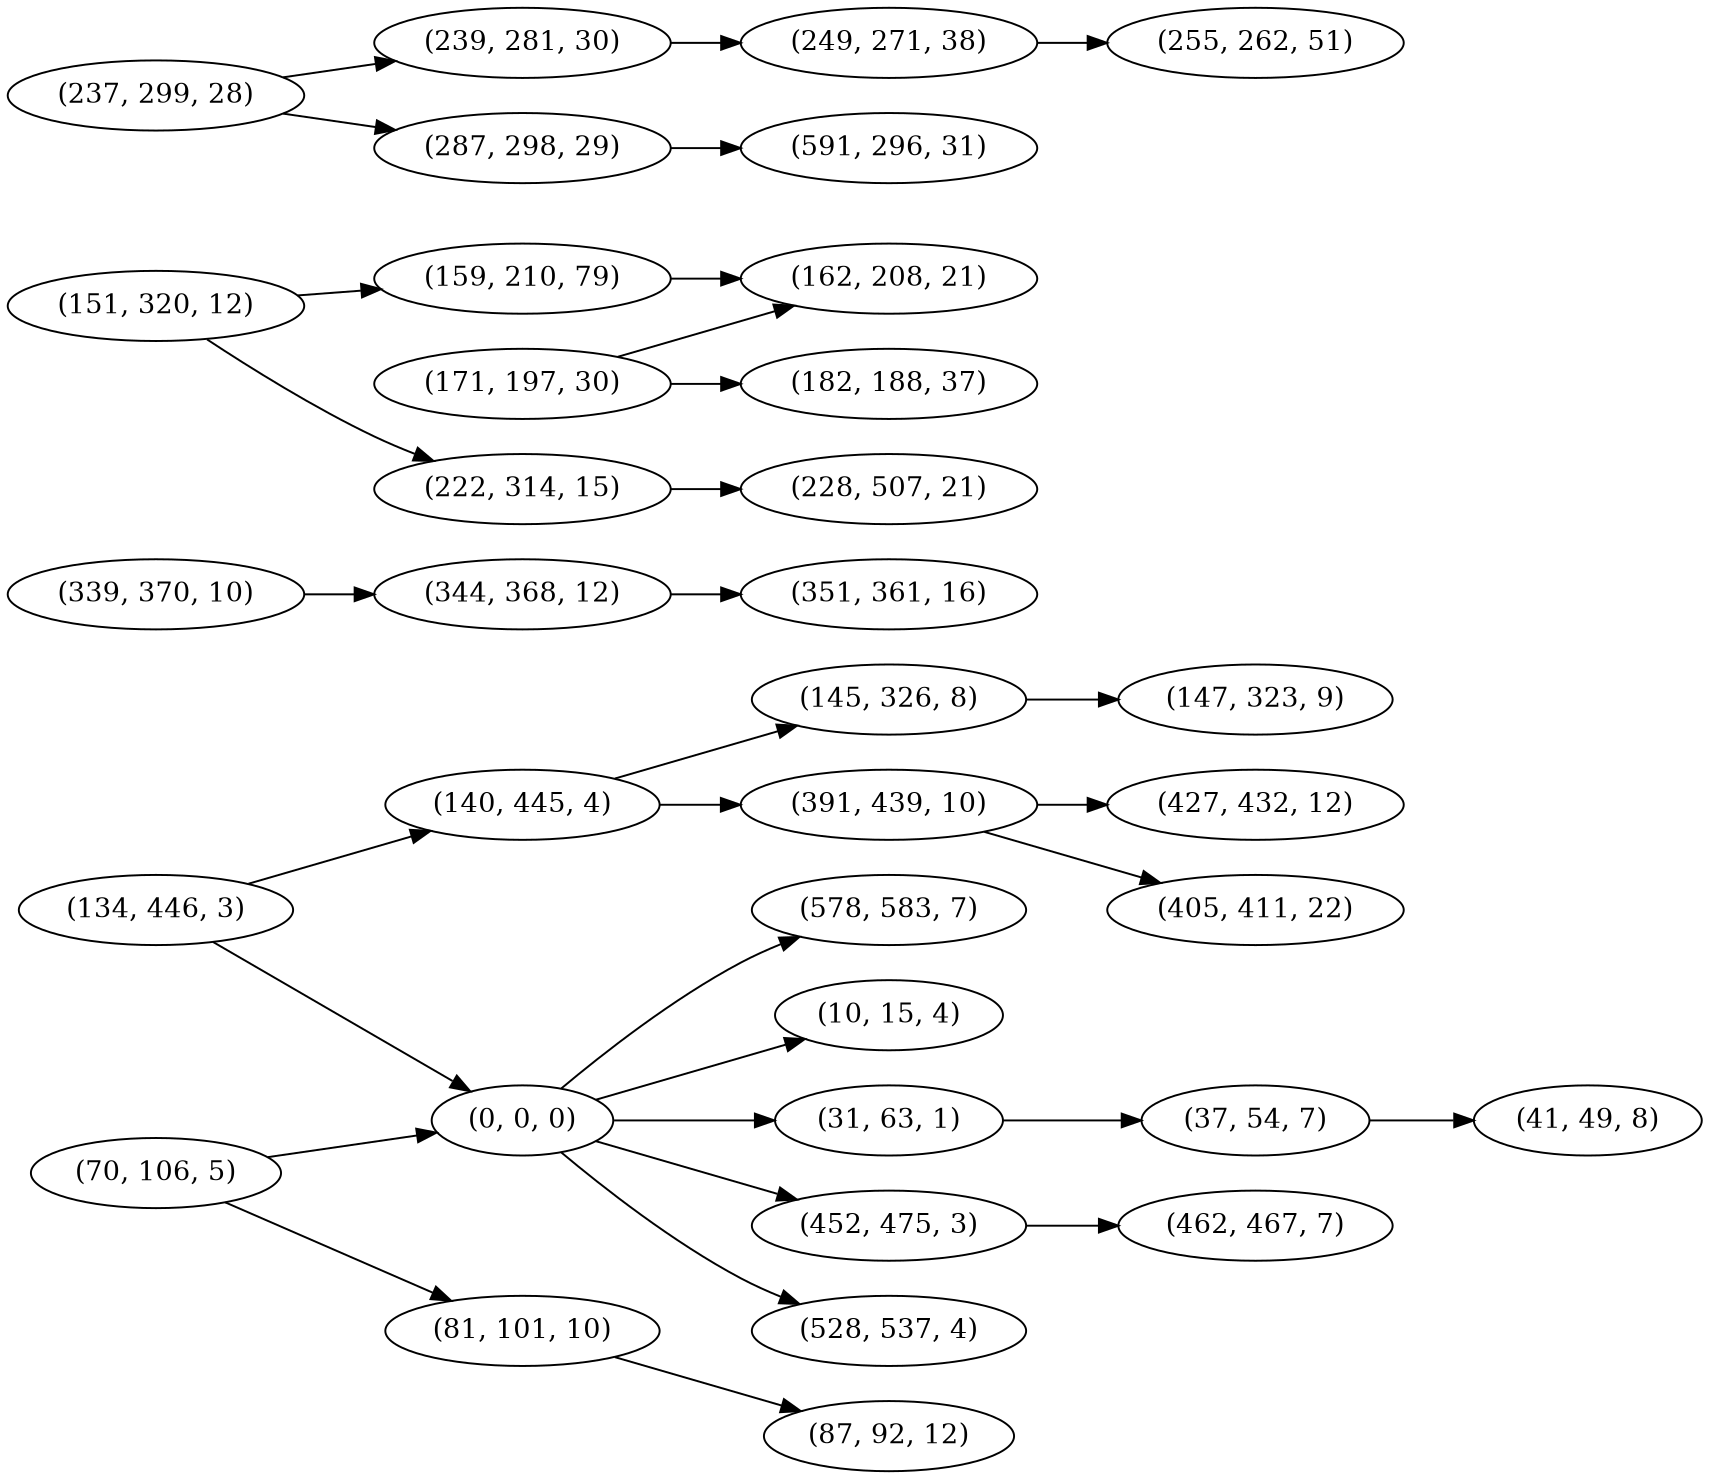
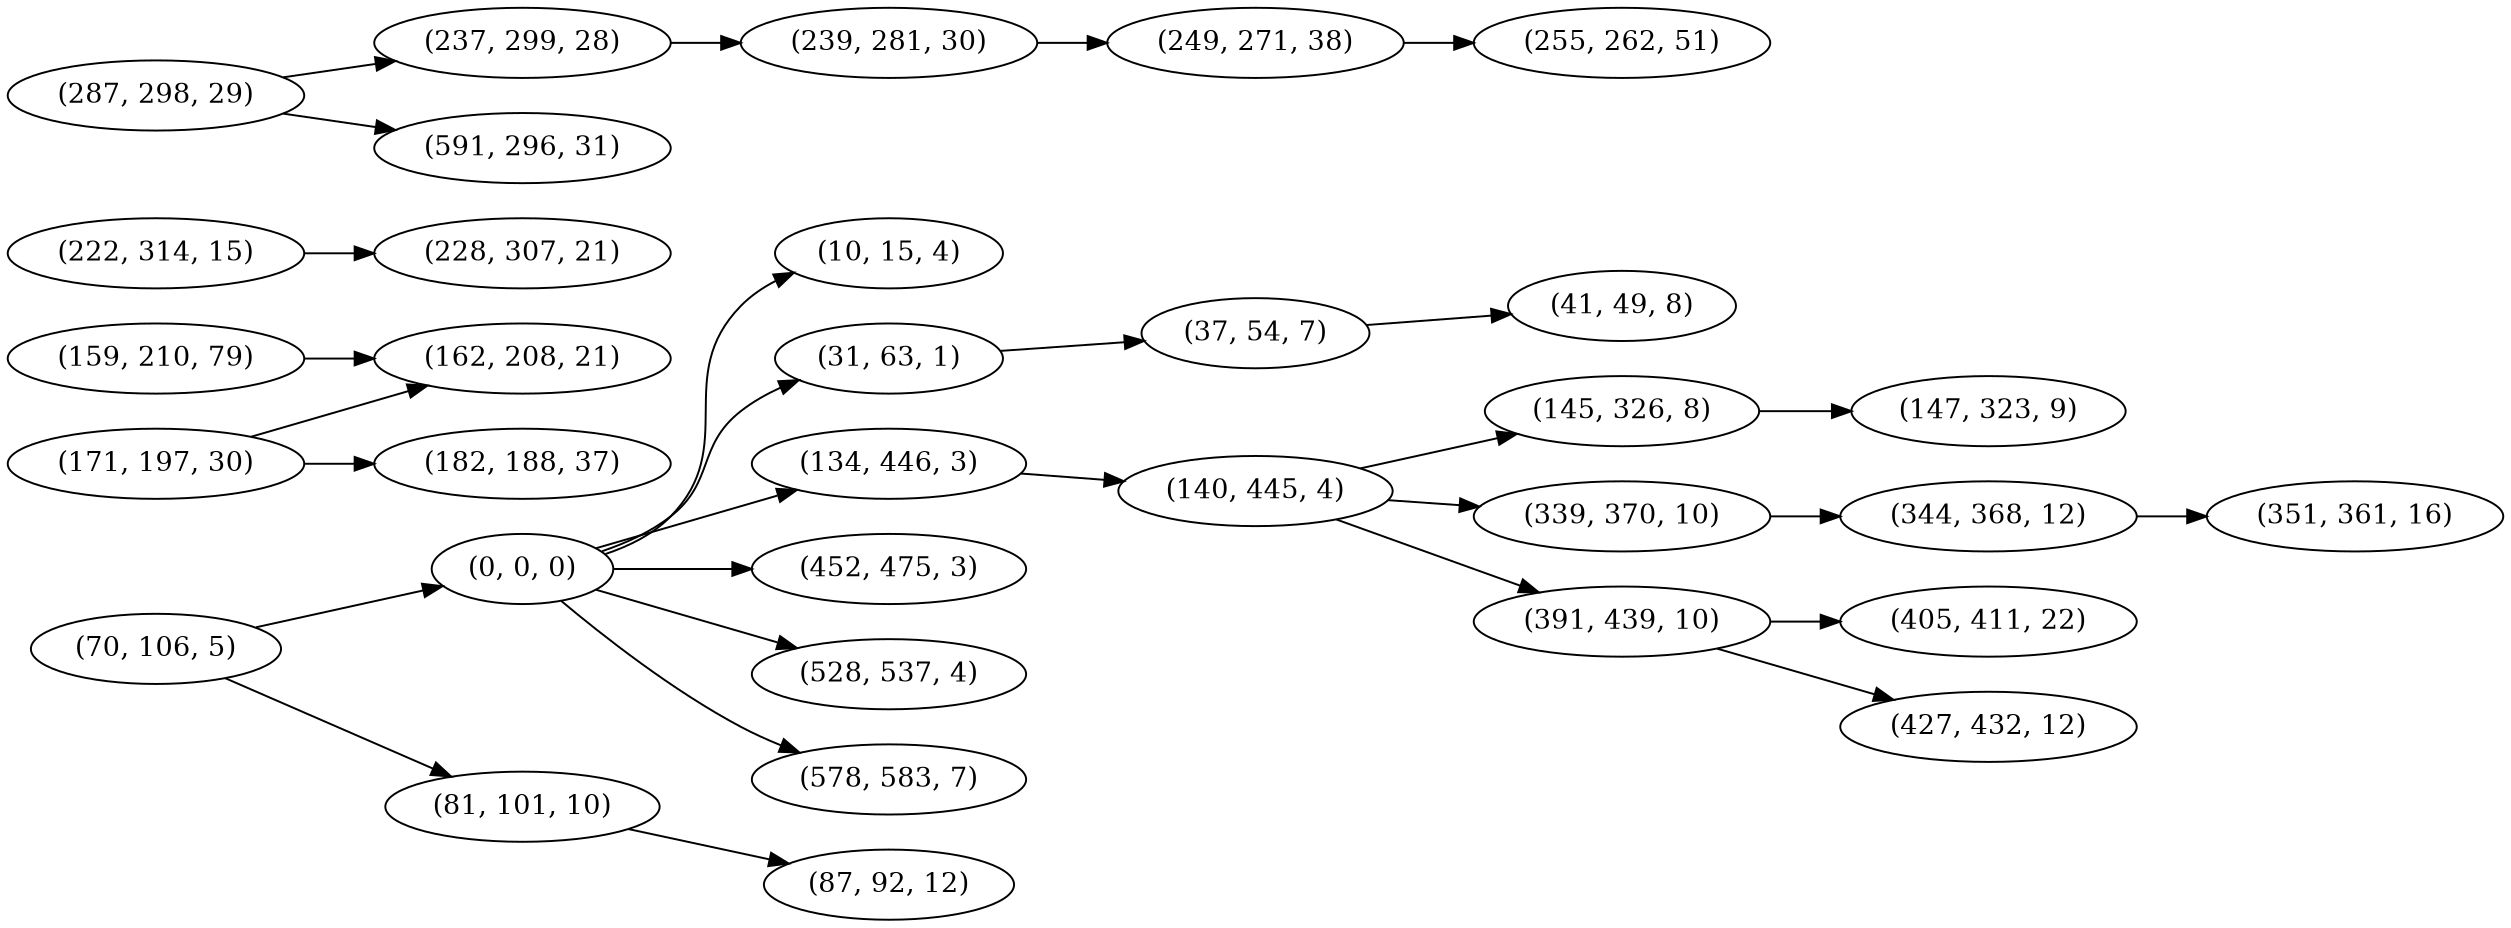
(329, 120) -> (329, 71)
(156, 306) -> none
(889, 489) -> (522, 253)
none -> (1424, 503)
(333, 1011) -> (687, 522)
(1255, 1226) -> none
